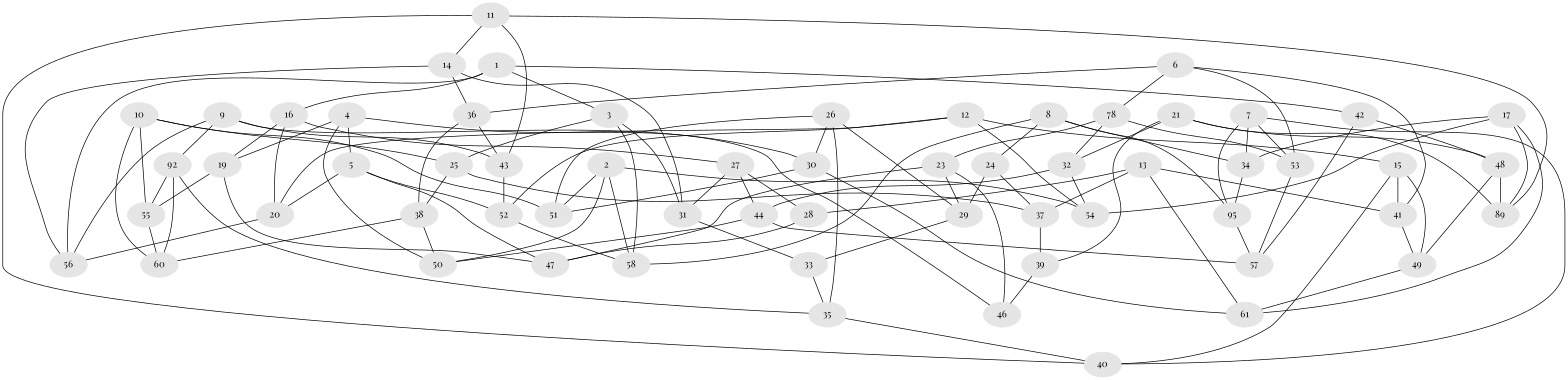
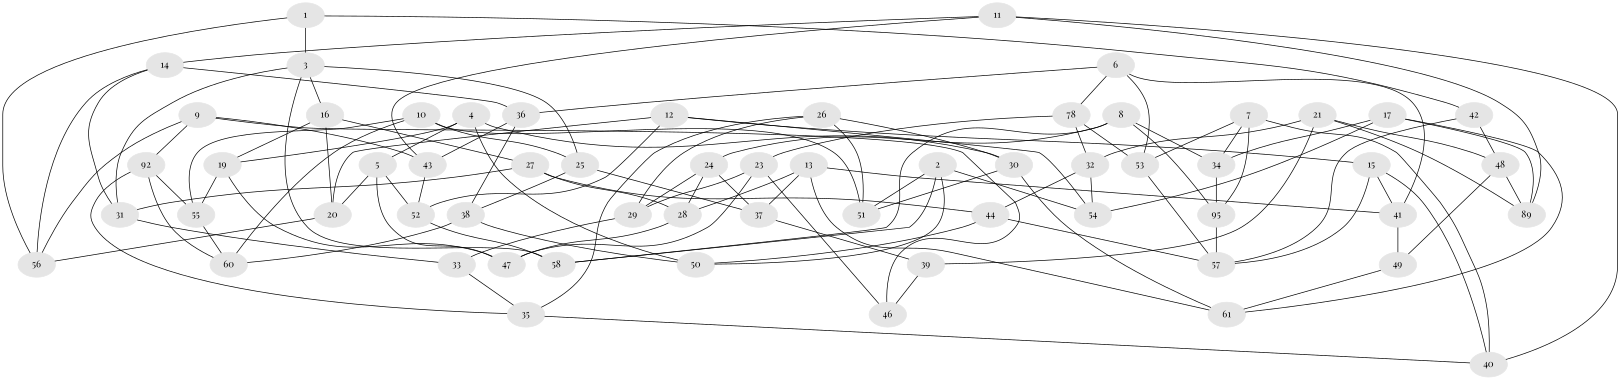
(394, 92) -> (315, 90)
none -> (699, 185)
(1425, 212) -> (1319, 243)
